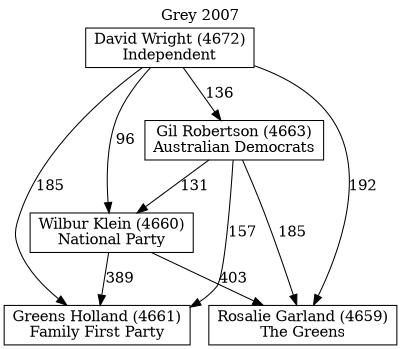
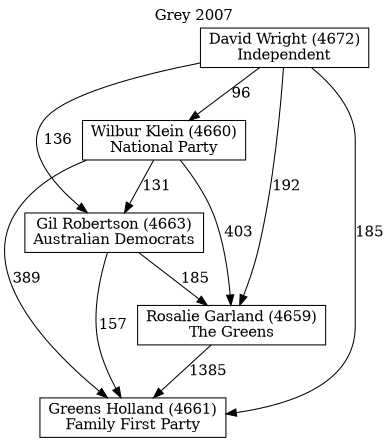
(177, 183) -> (142, 182)
none -> (186, 368)
